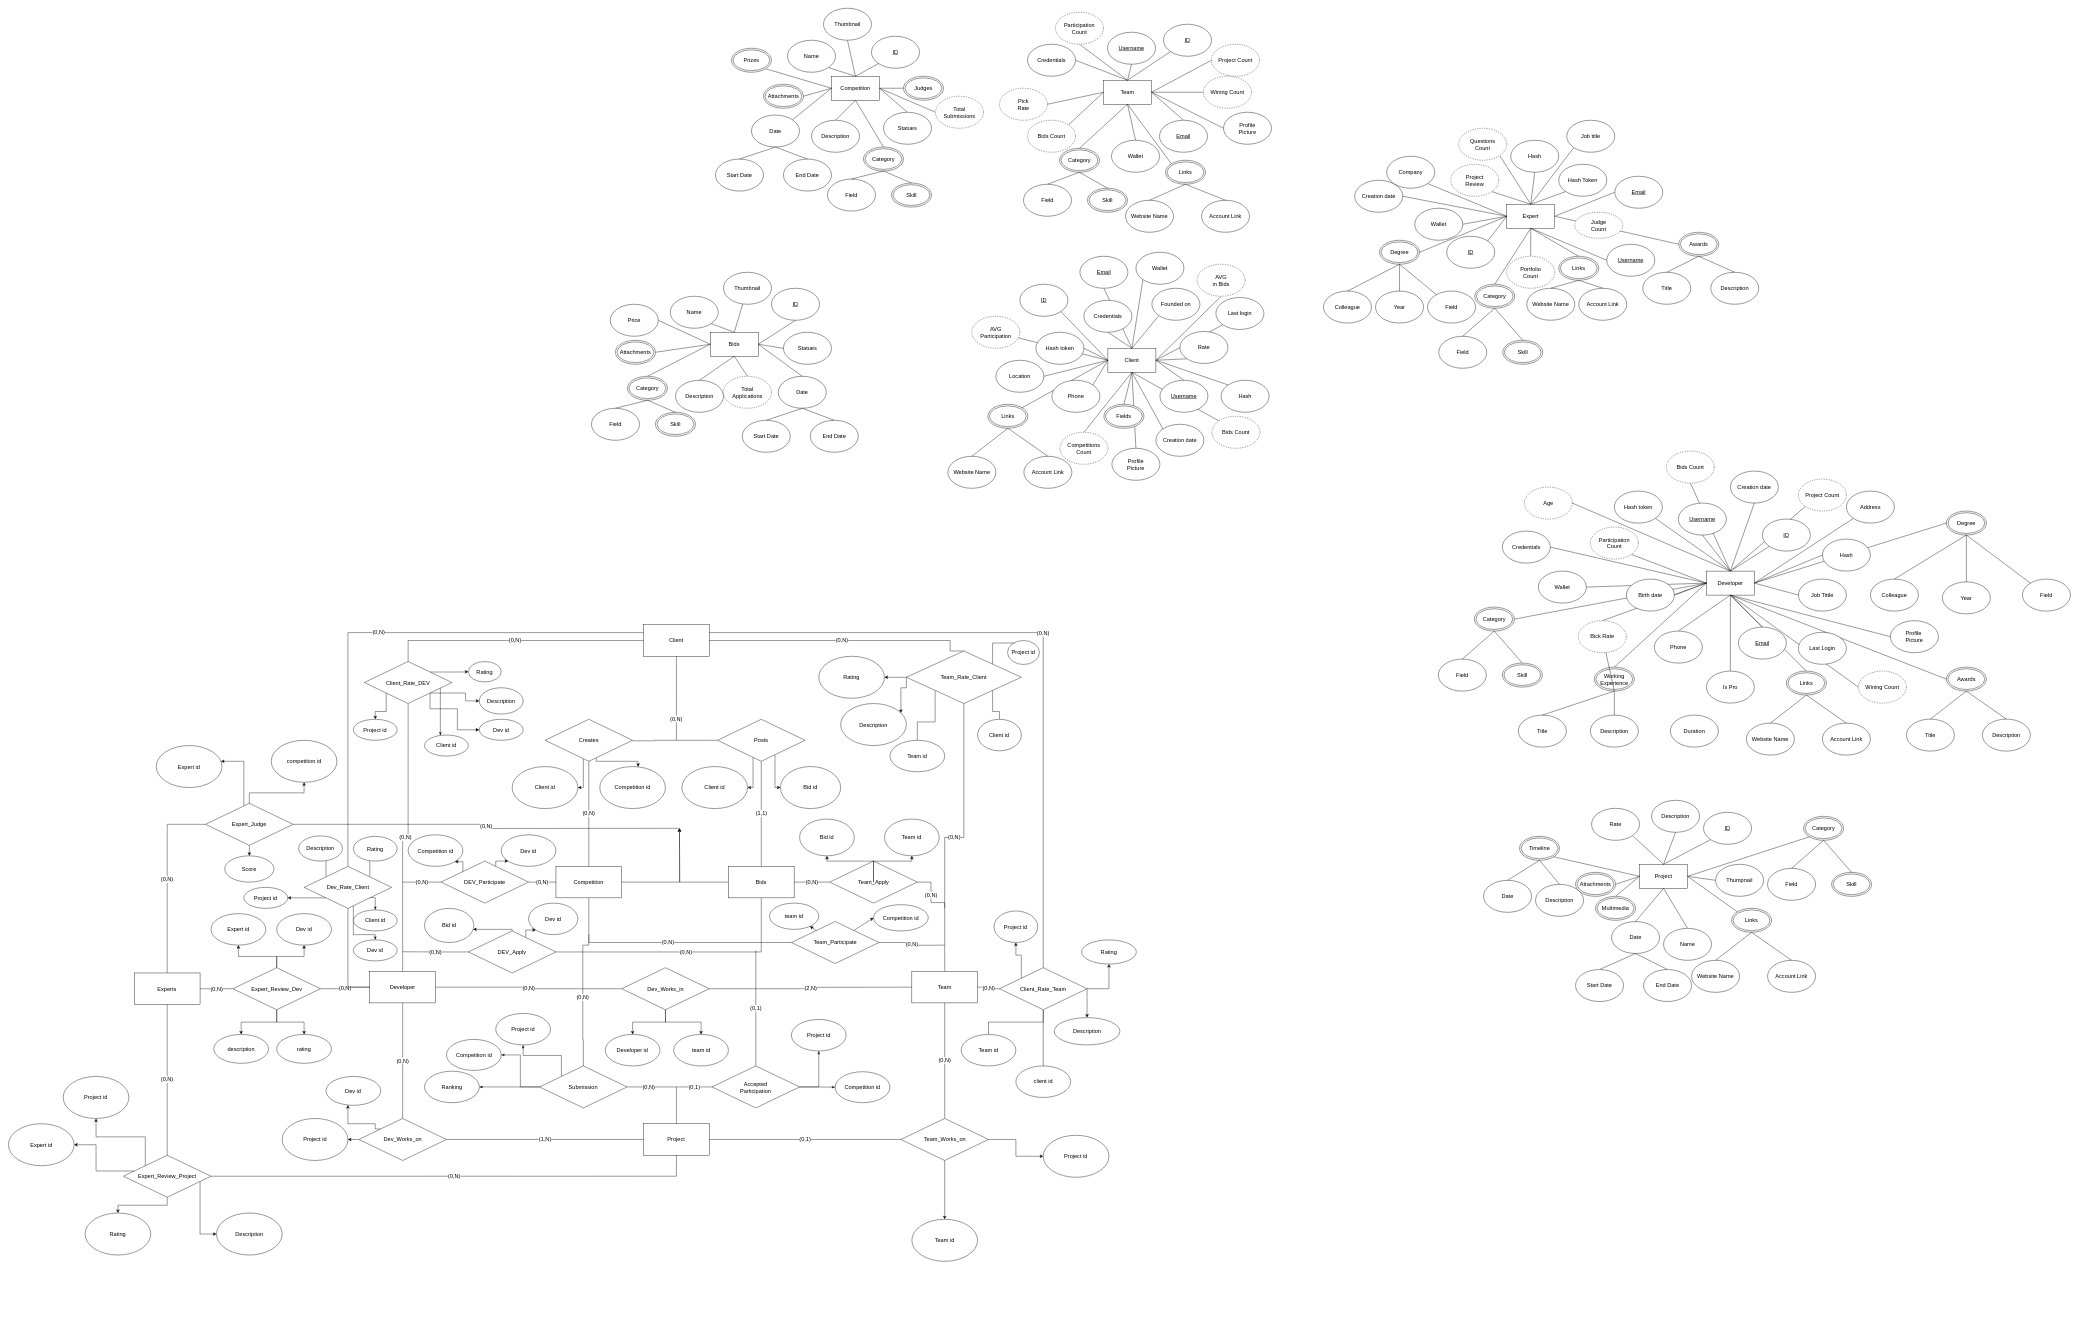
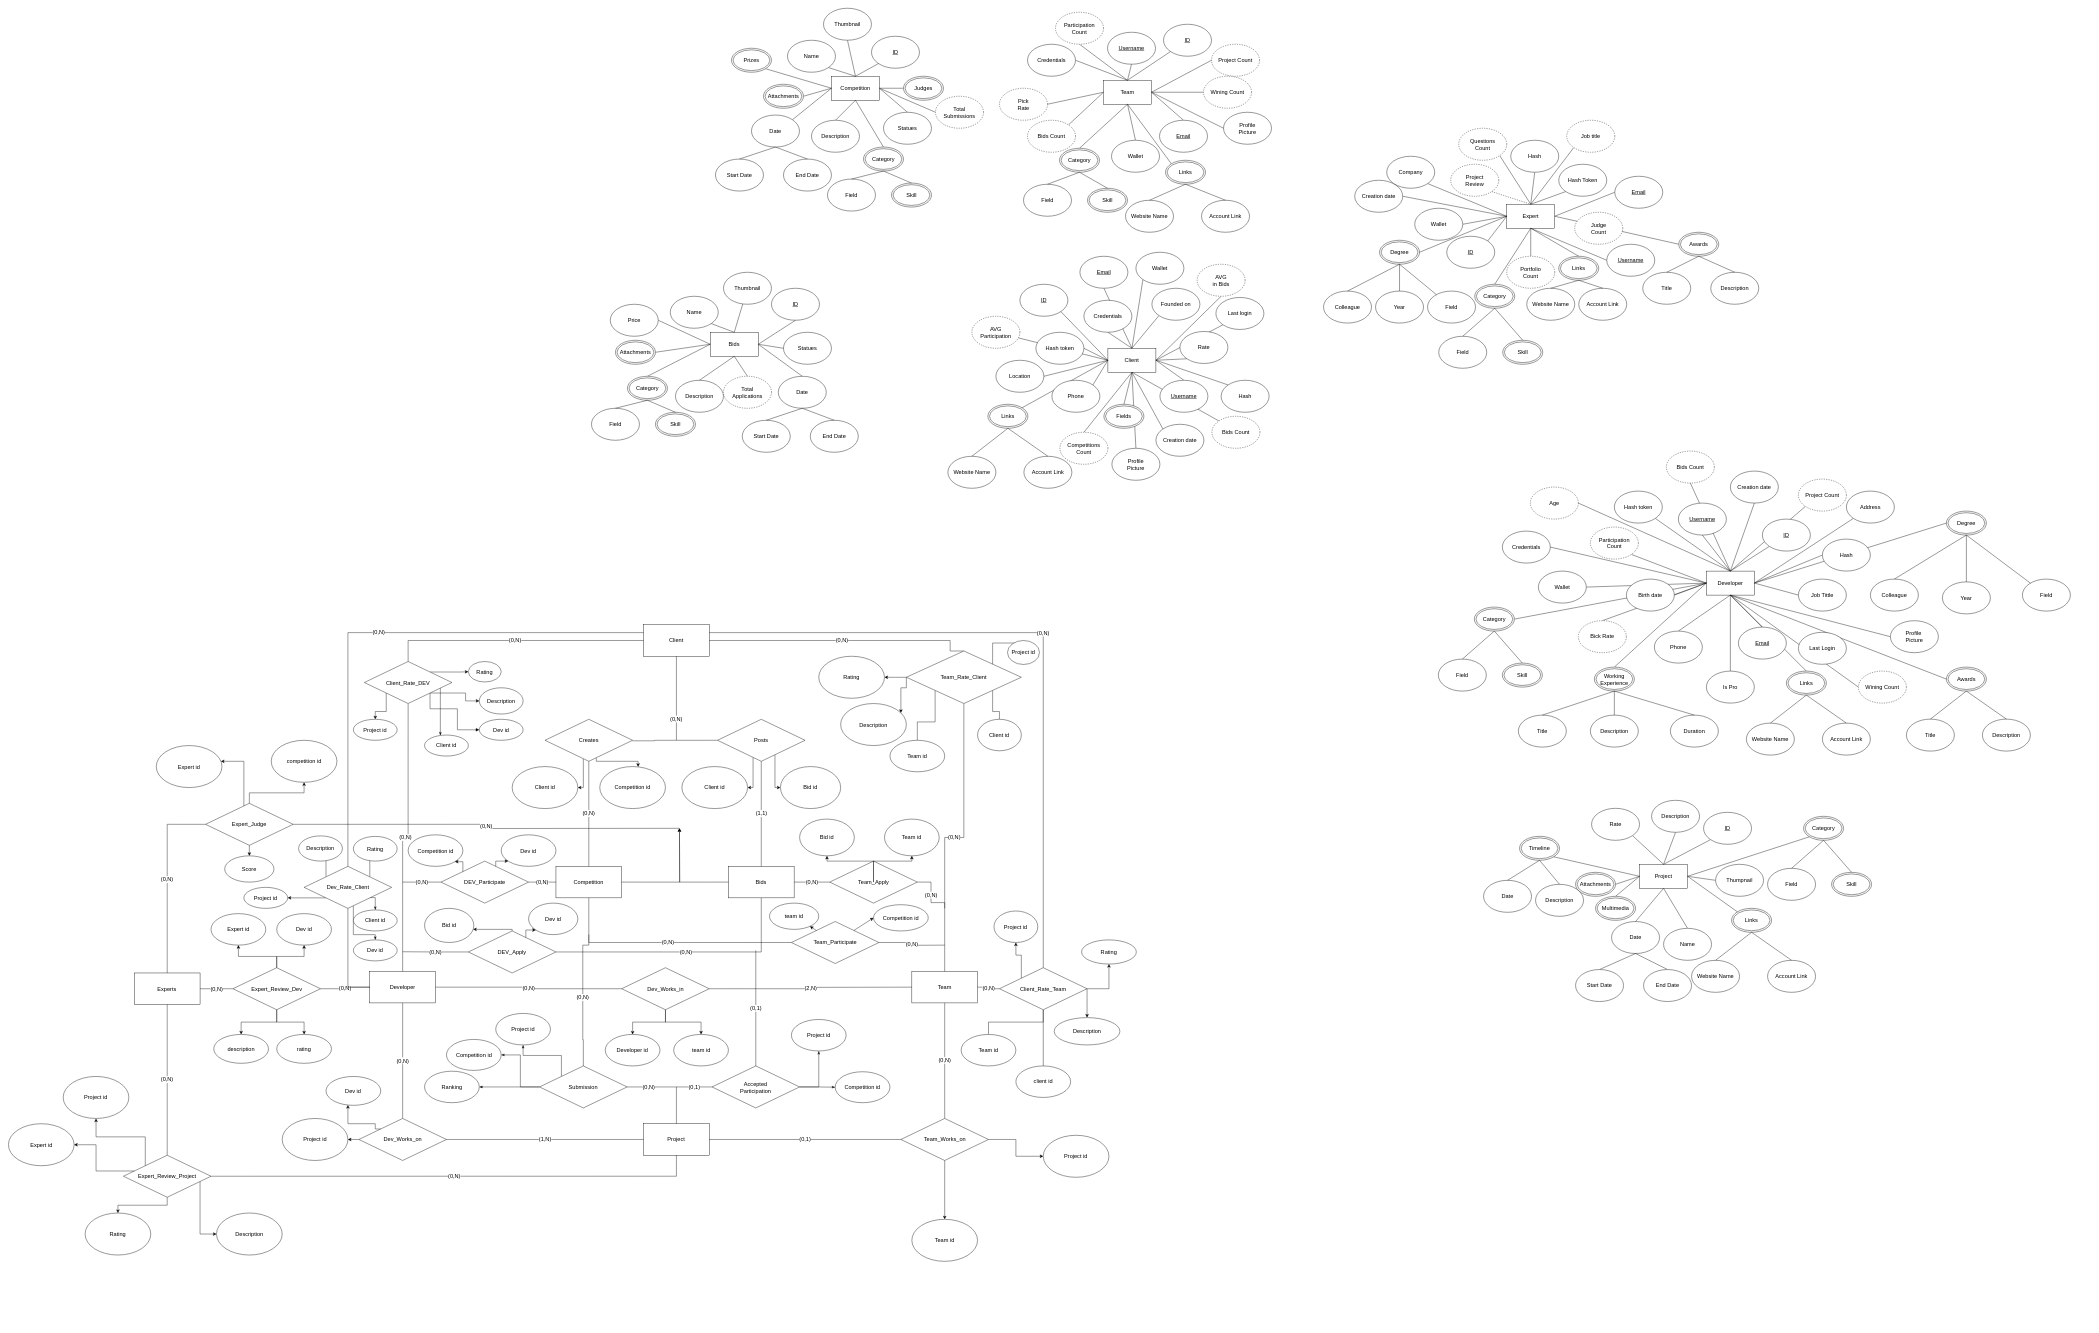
(1591, 136) -> (1591, 136)
(1509, 197) -> (1509, 197)
(1599, 225) -> (1599, 228)
(1548, 503) -> (1554, 503)
(1610, 671) -> (1655, 703)
